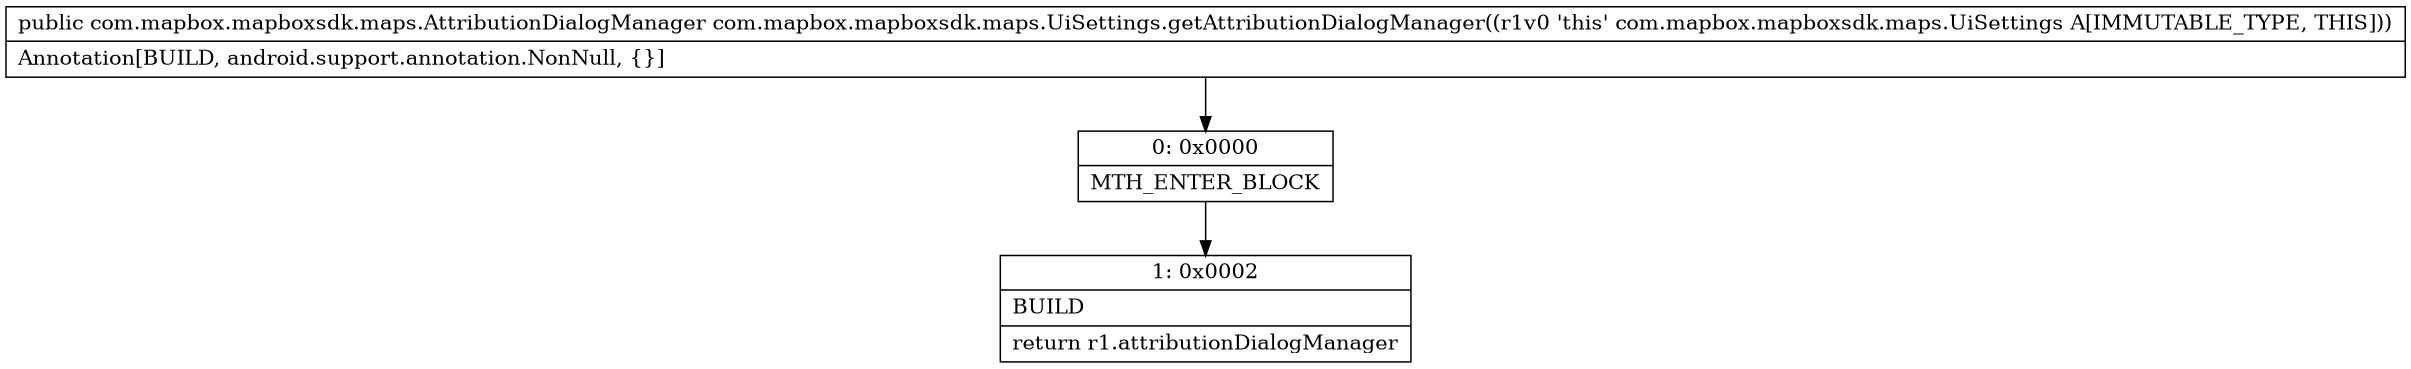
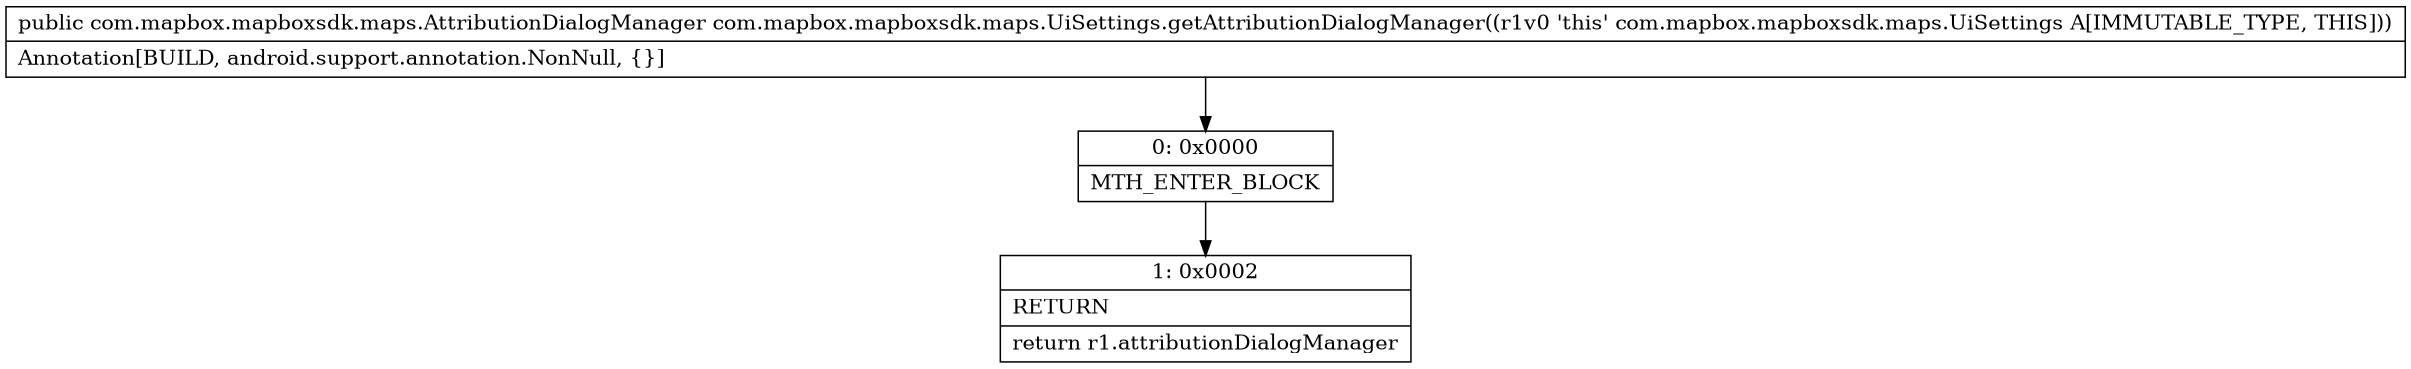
(1049, 307) -> (1061, 307)
